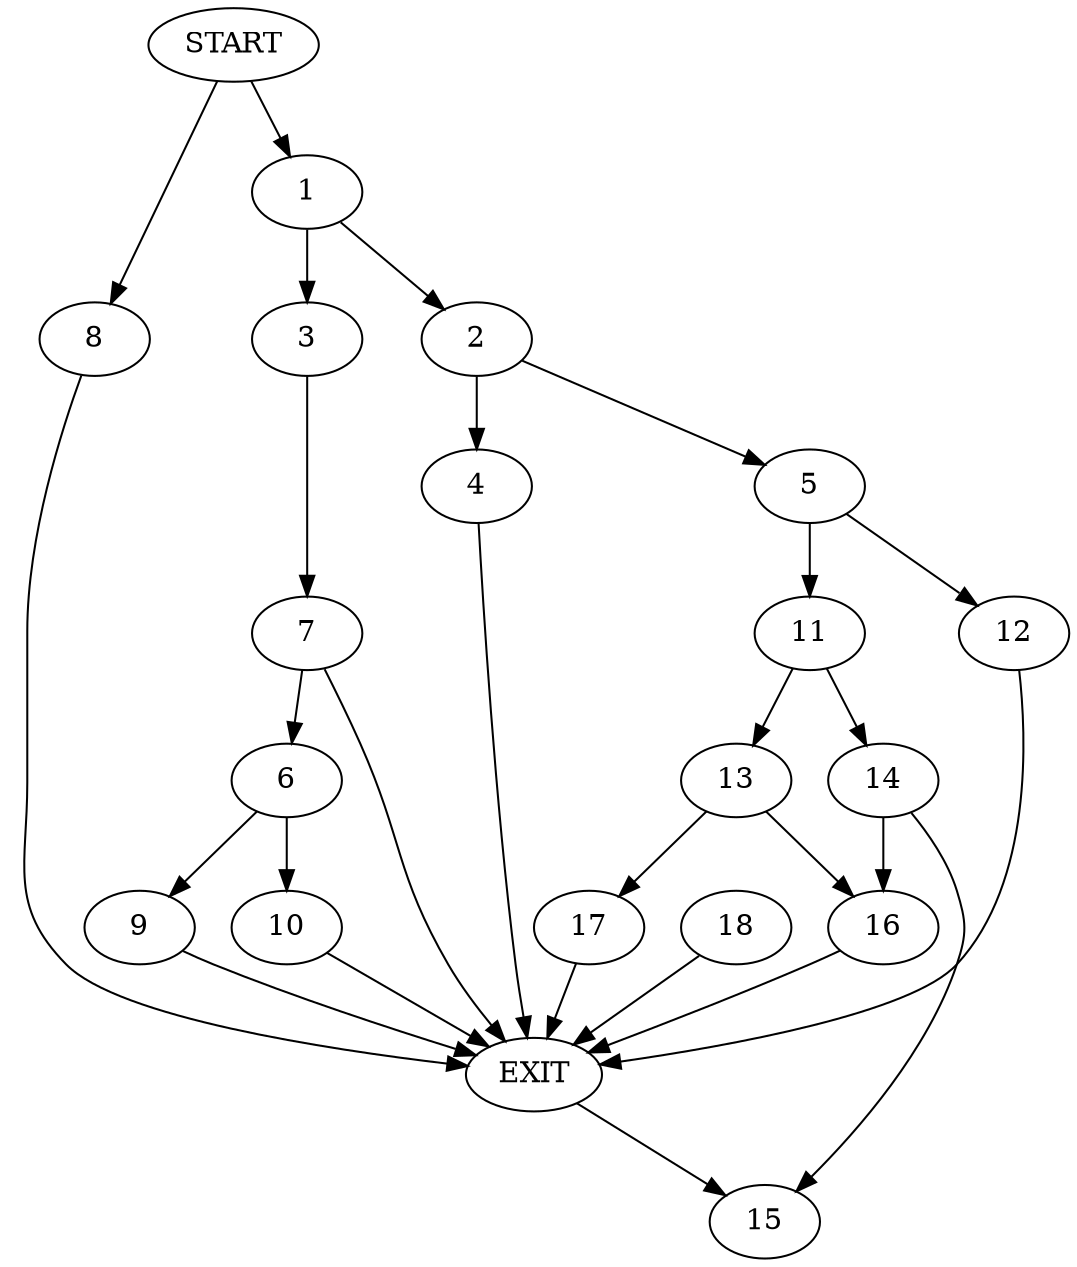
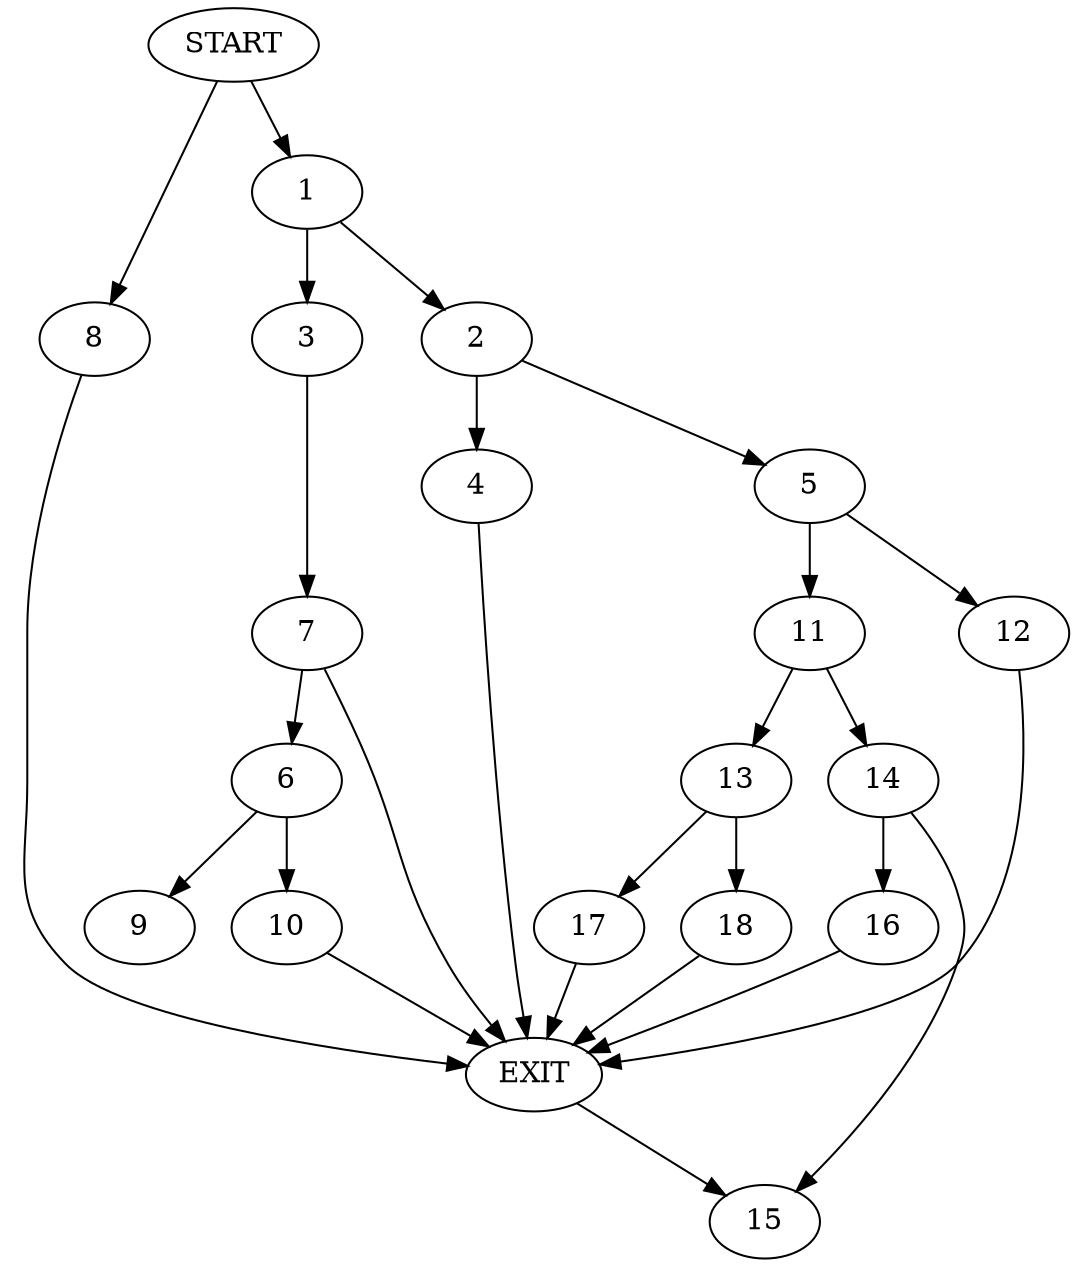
(802, 847) -> (736, 844)
(318, 1003) -> none
